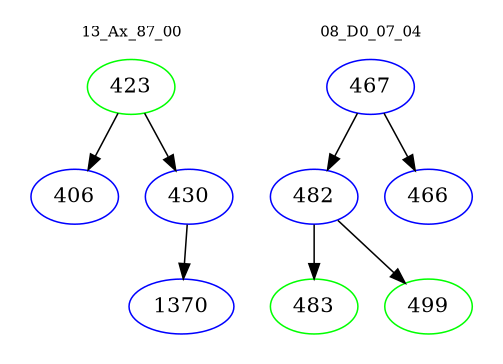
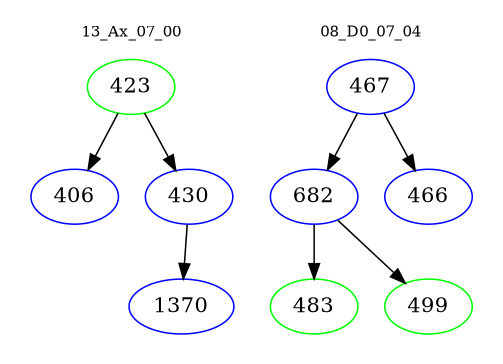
(132, 33) -> (132, 33)
(314, 197) -> (314, 197)
